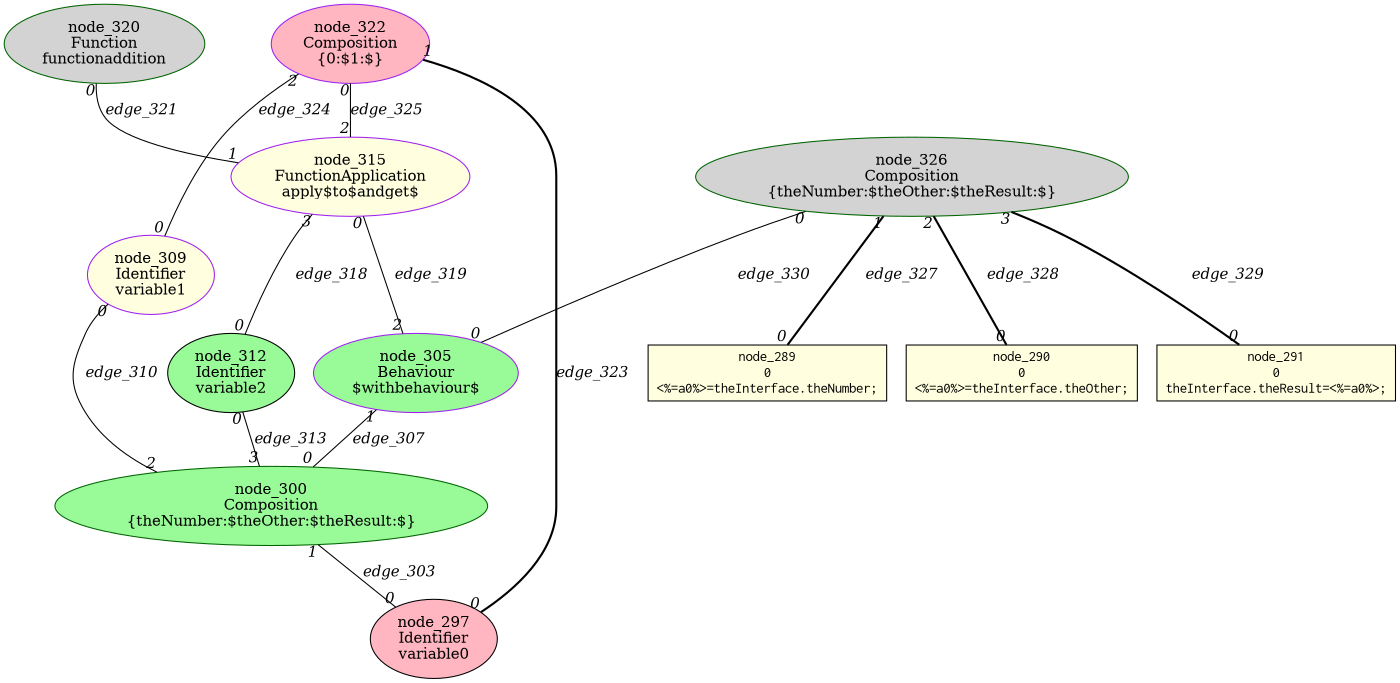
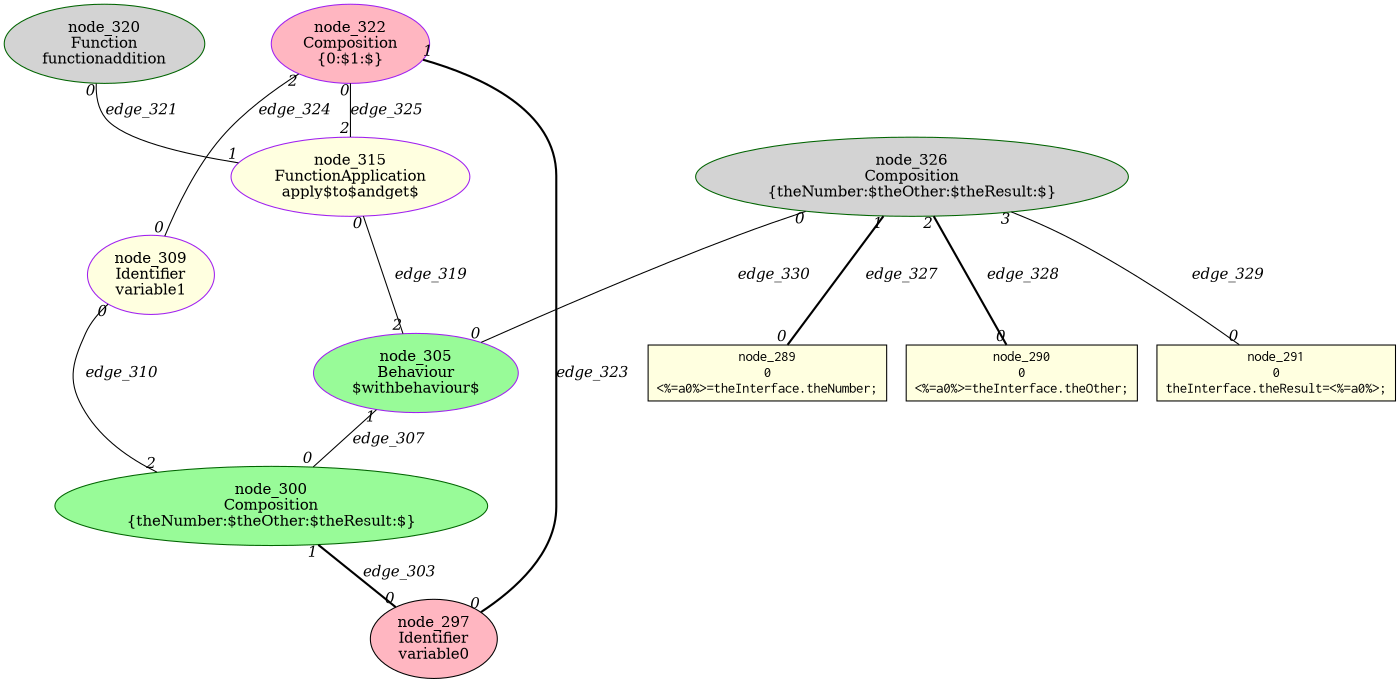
(1129, 272) -> (1129, 272)
(231, 373) -> none
(357, 576) -> (357, 576)
